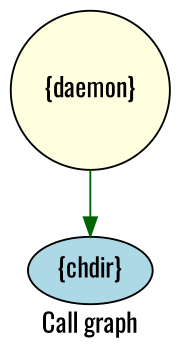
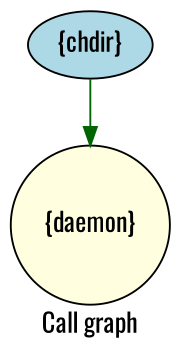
(90, 193) -> (90, 103)
